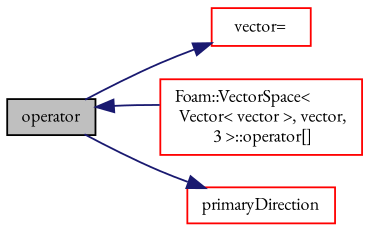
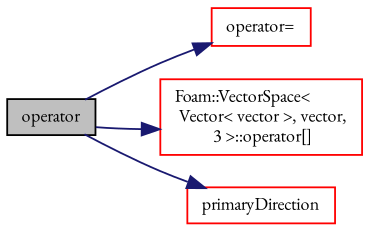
(261, 27) -> (261, 27)
(137, 105) -> (119, 128)
